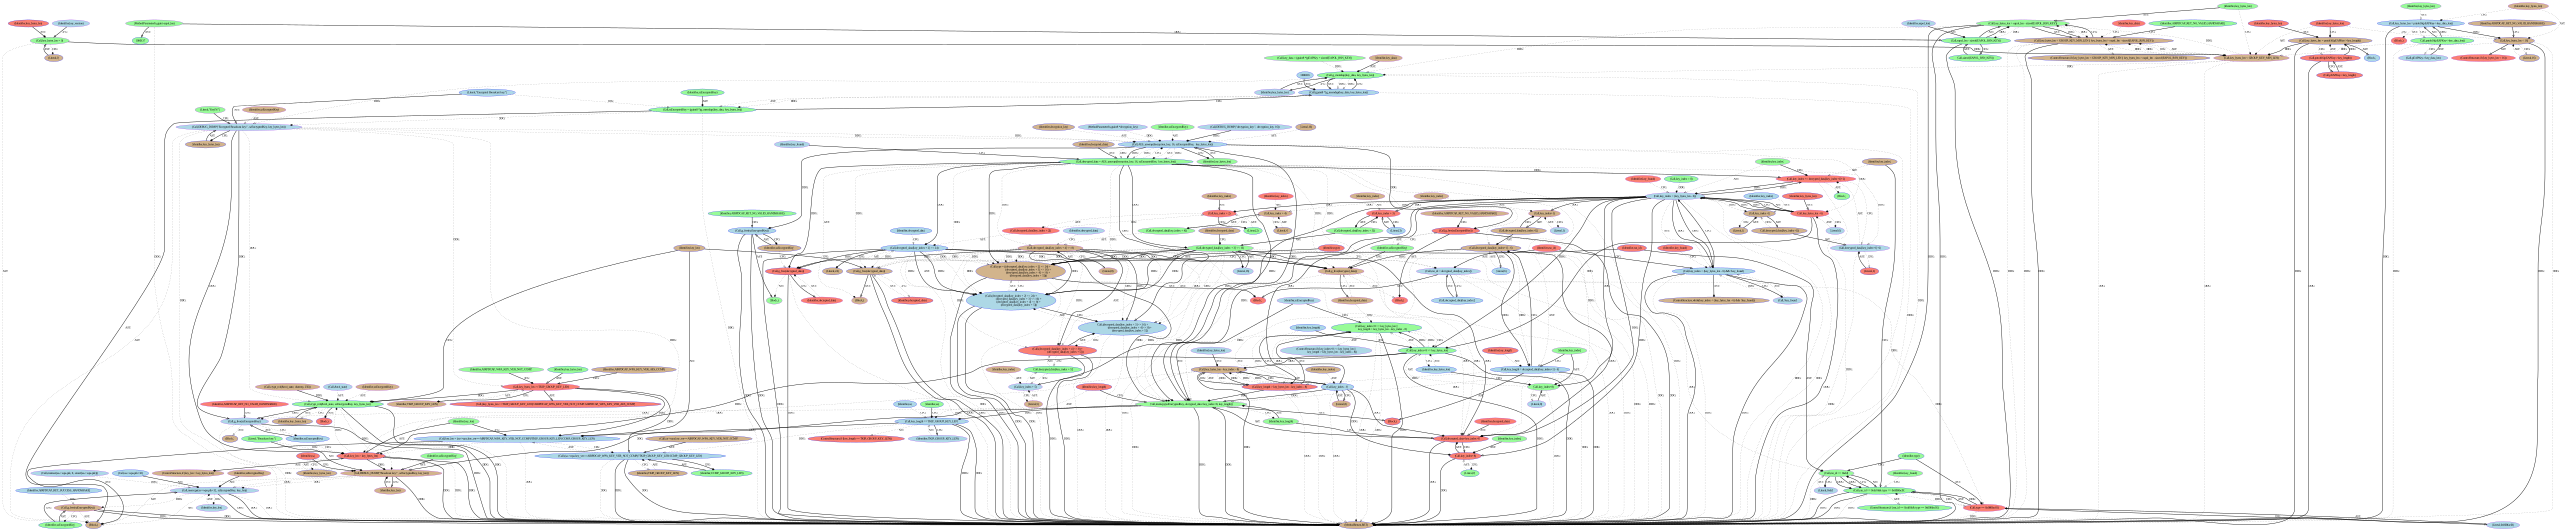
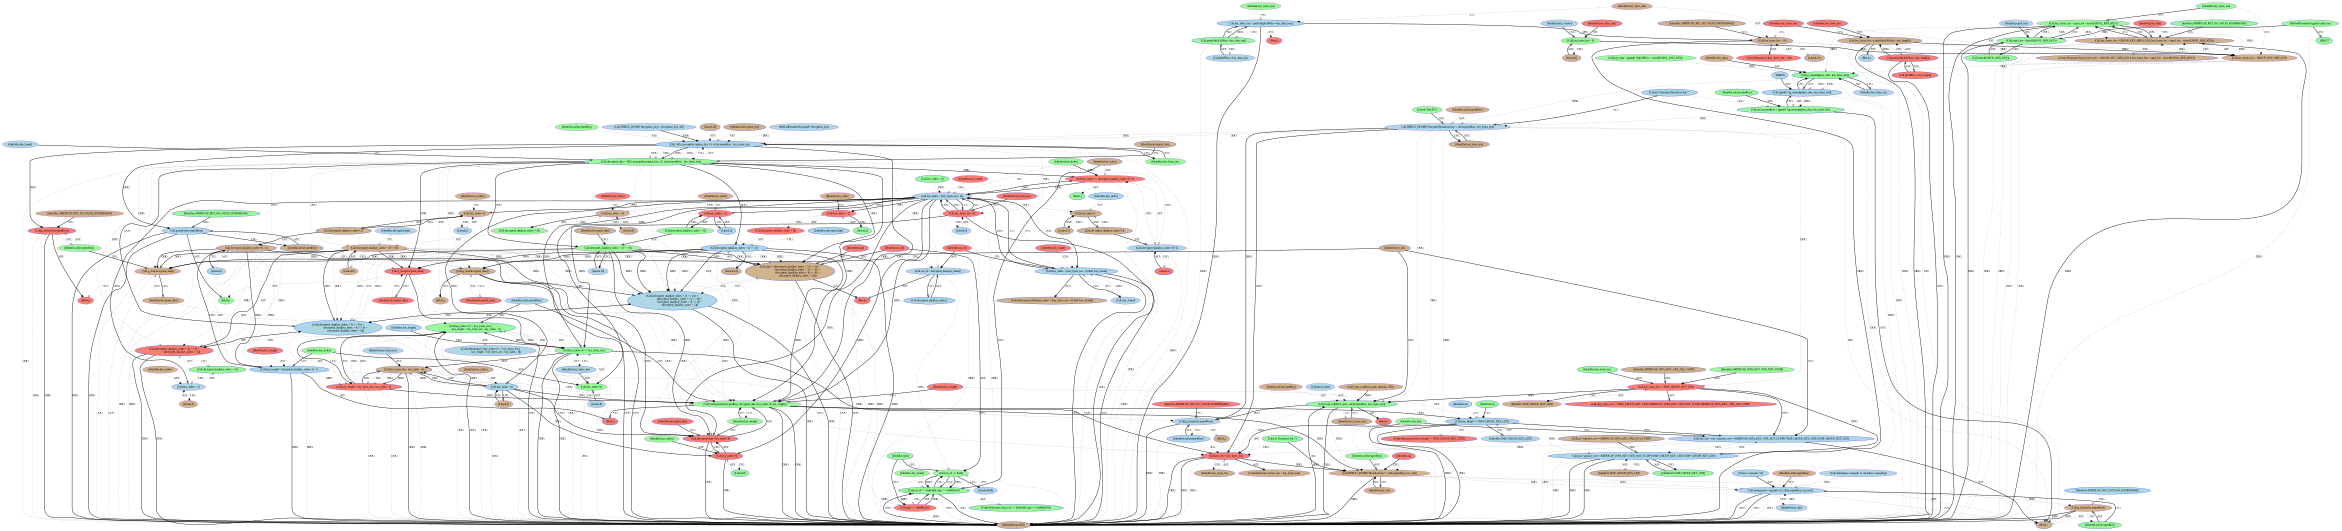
(1624, 468) -> none
(2503, 525) -> none
